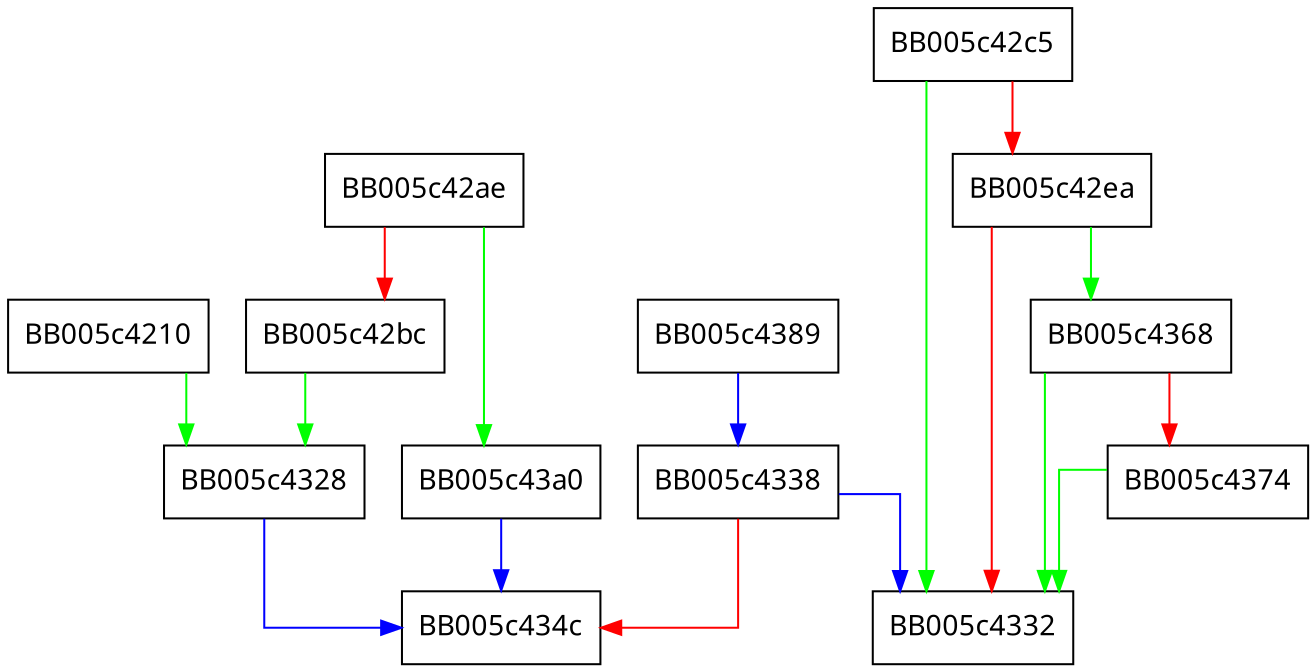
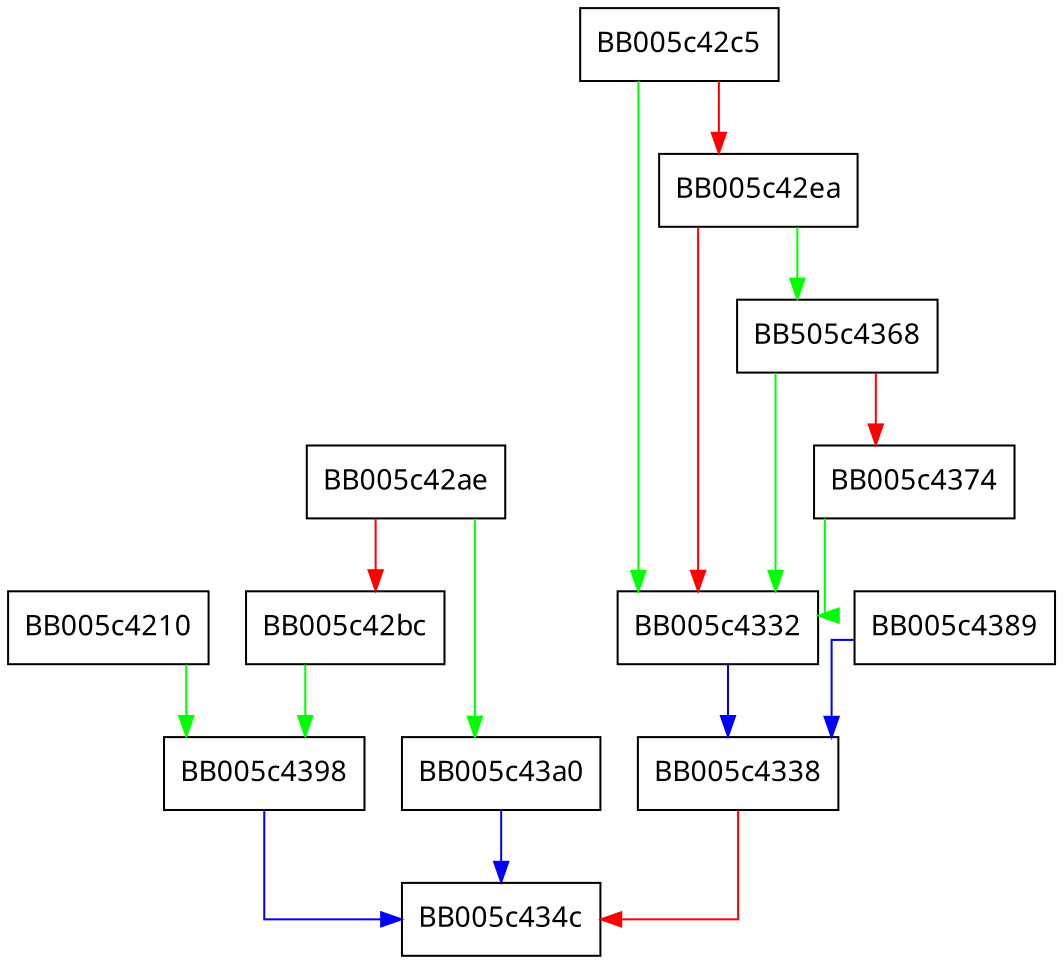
(1131, 336) -> (837, 336)
(264, 482) -> (264, 774)
(900, 502) -> (728, 690)
